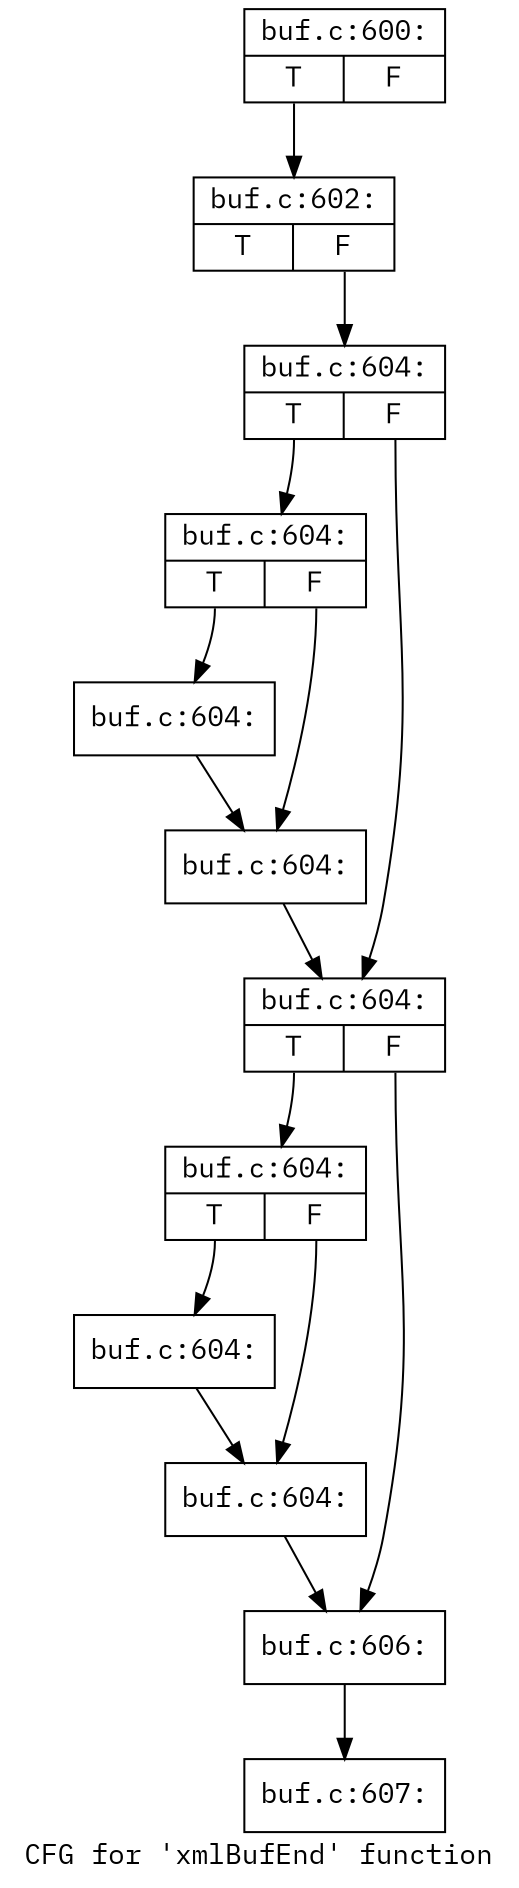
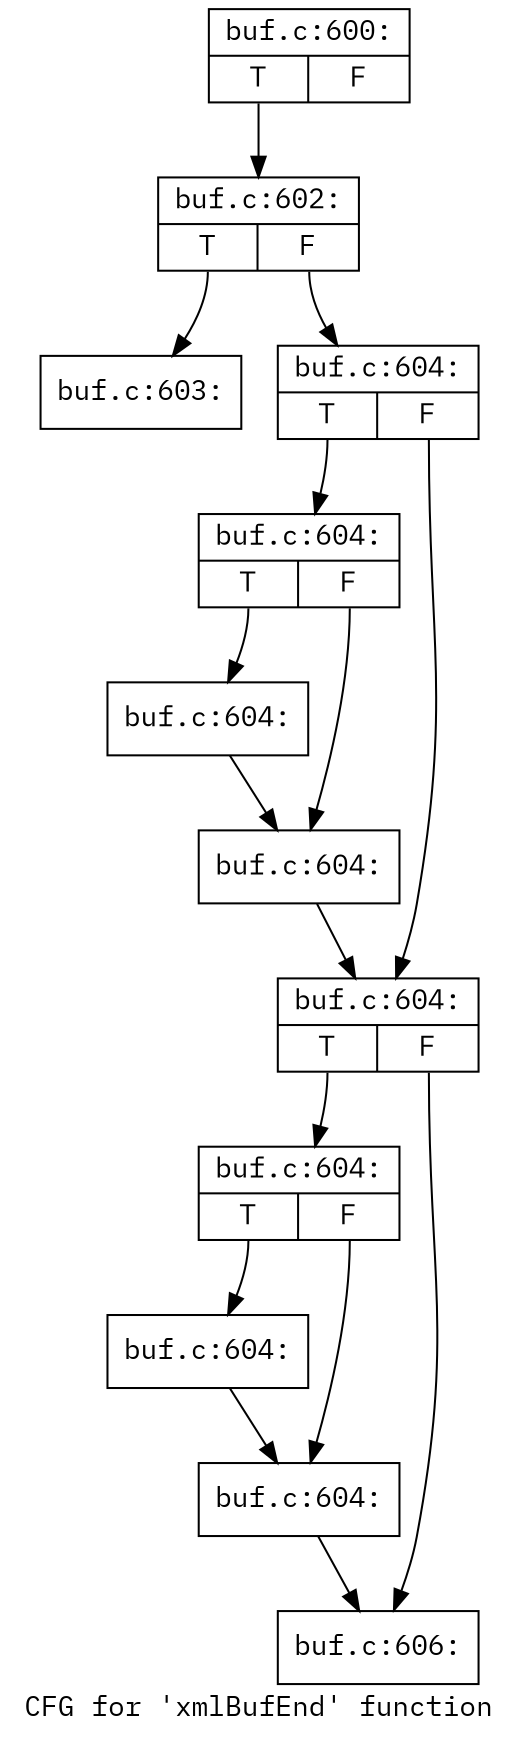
none -> (141, 392)
(345, 1796) -> none
